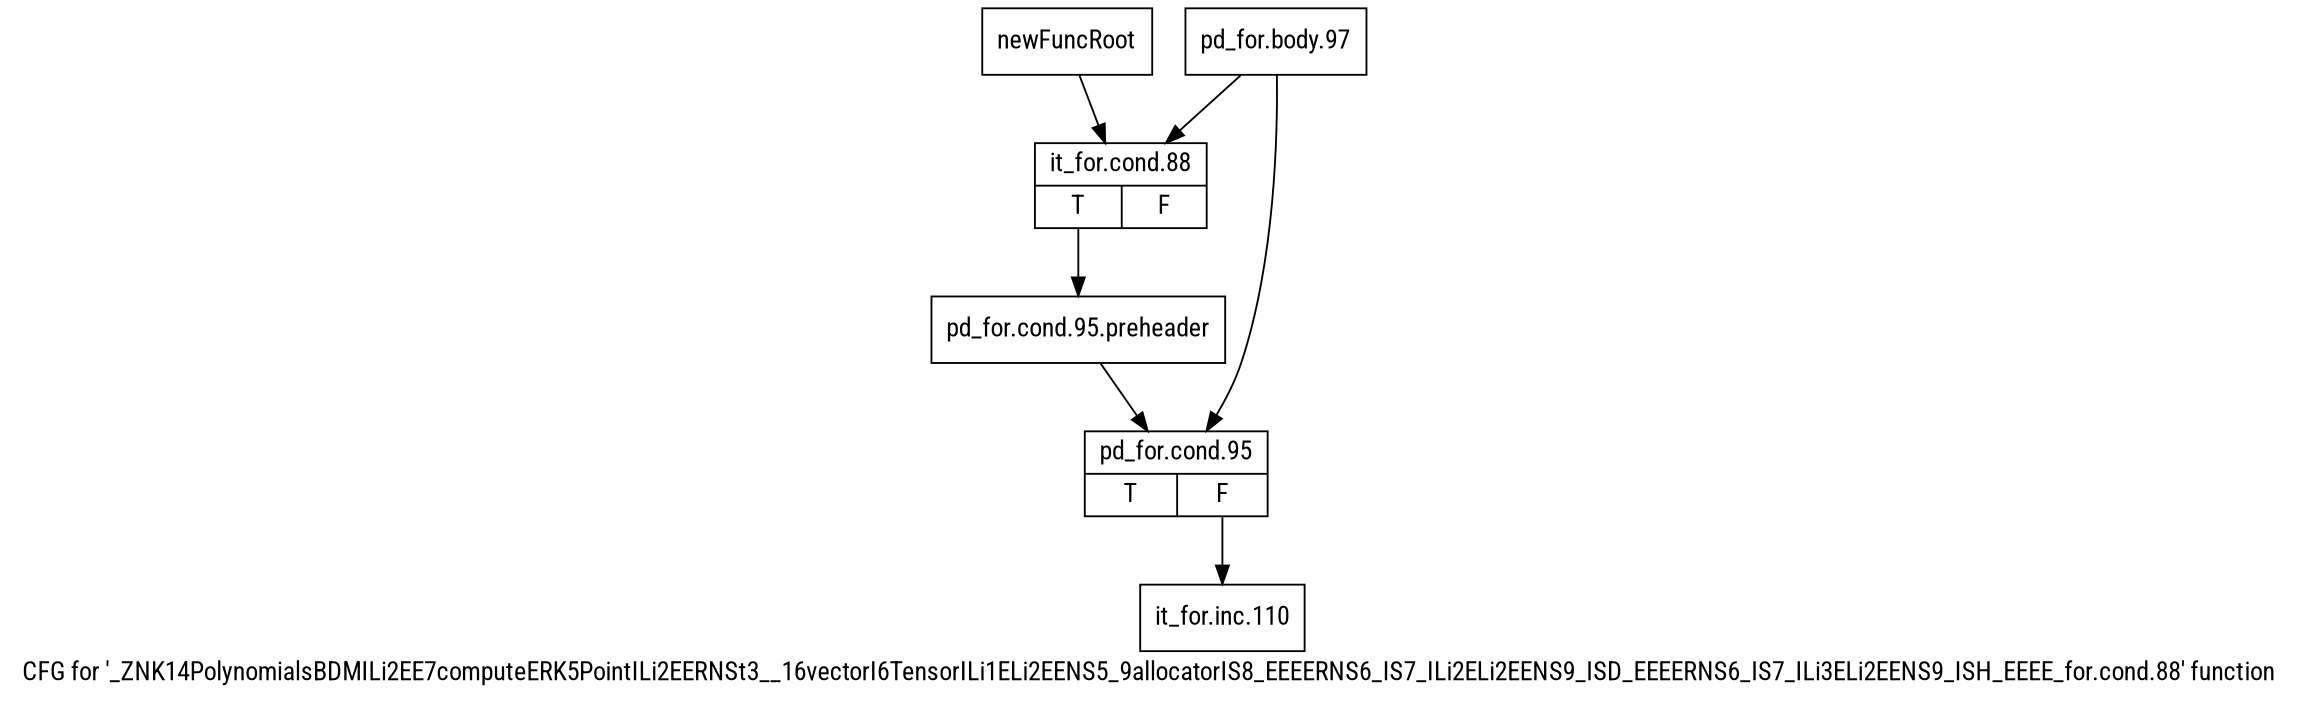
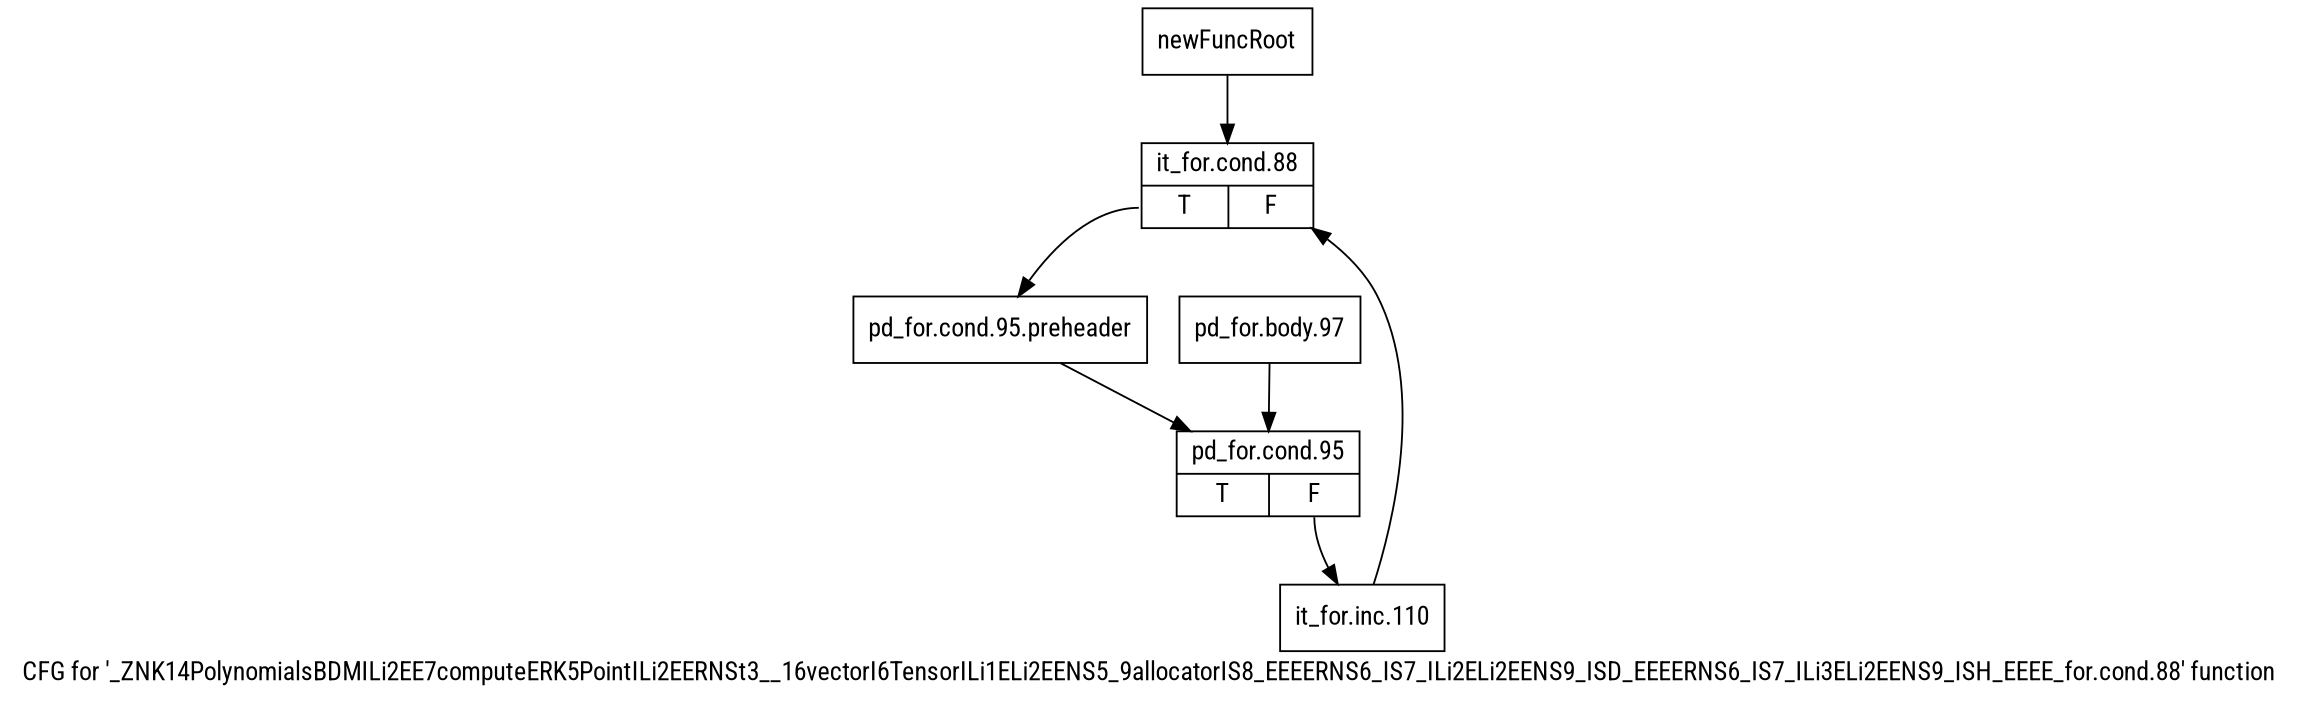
(1210, 103) -> (1402, 402)
